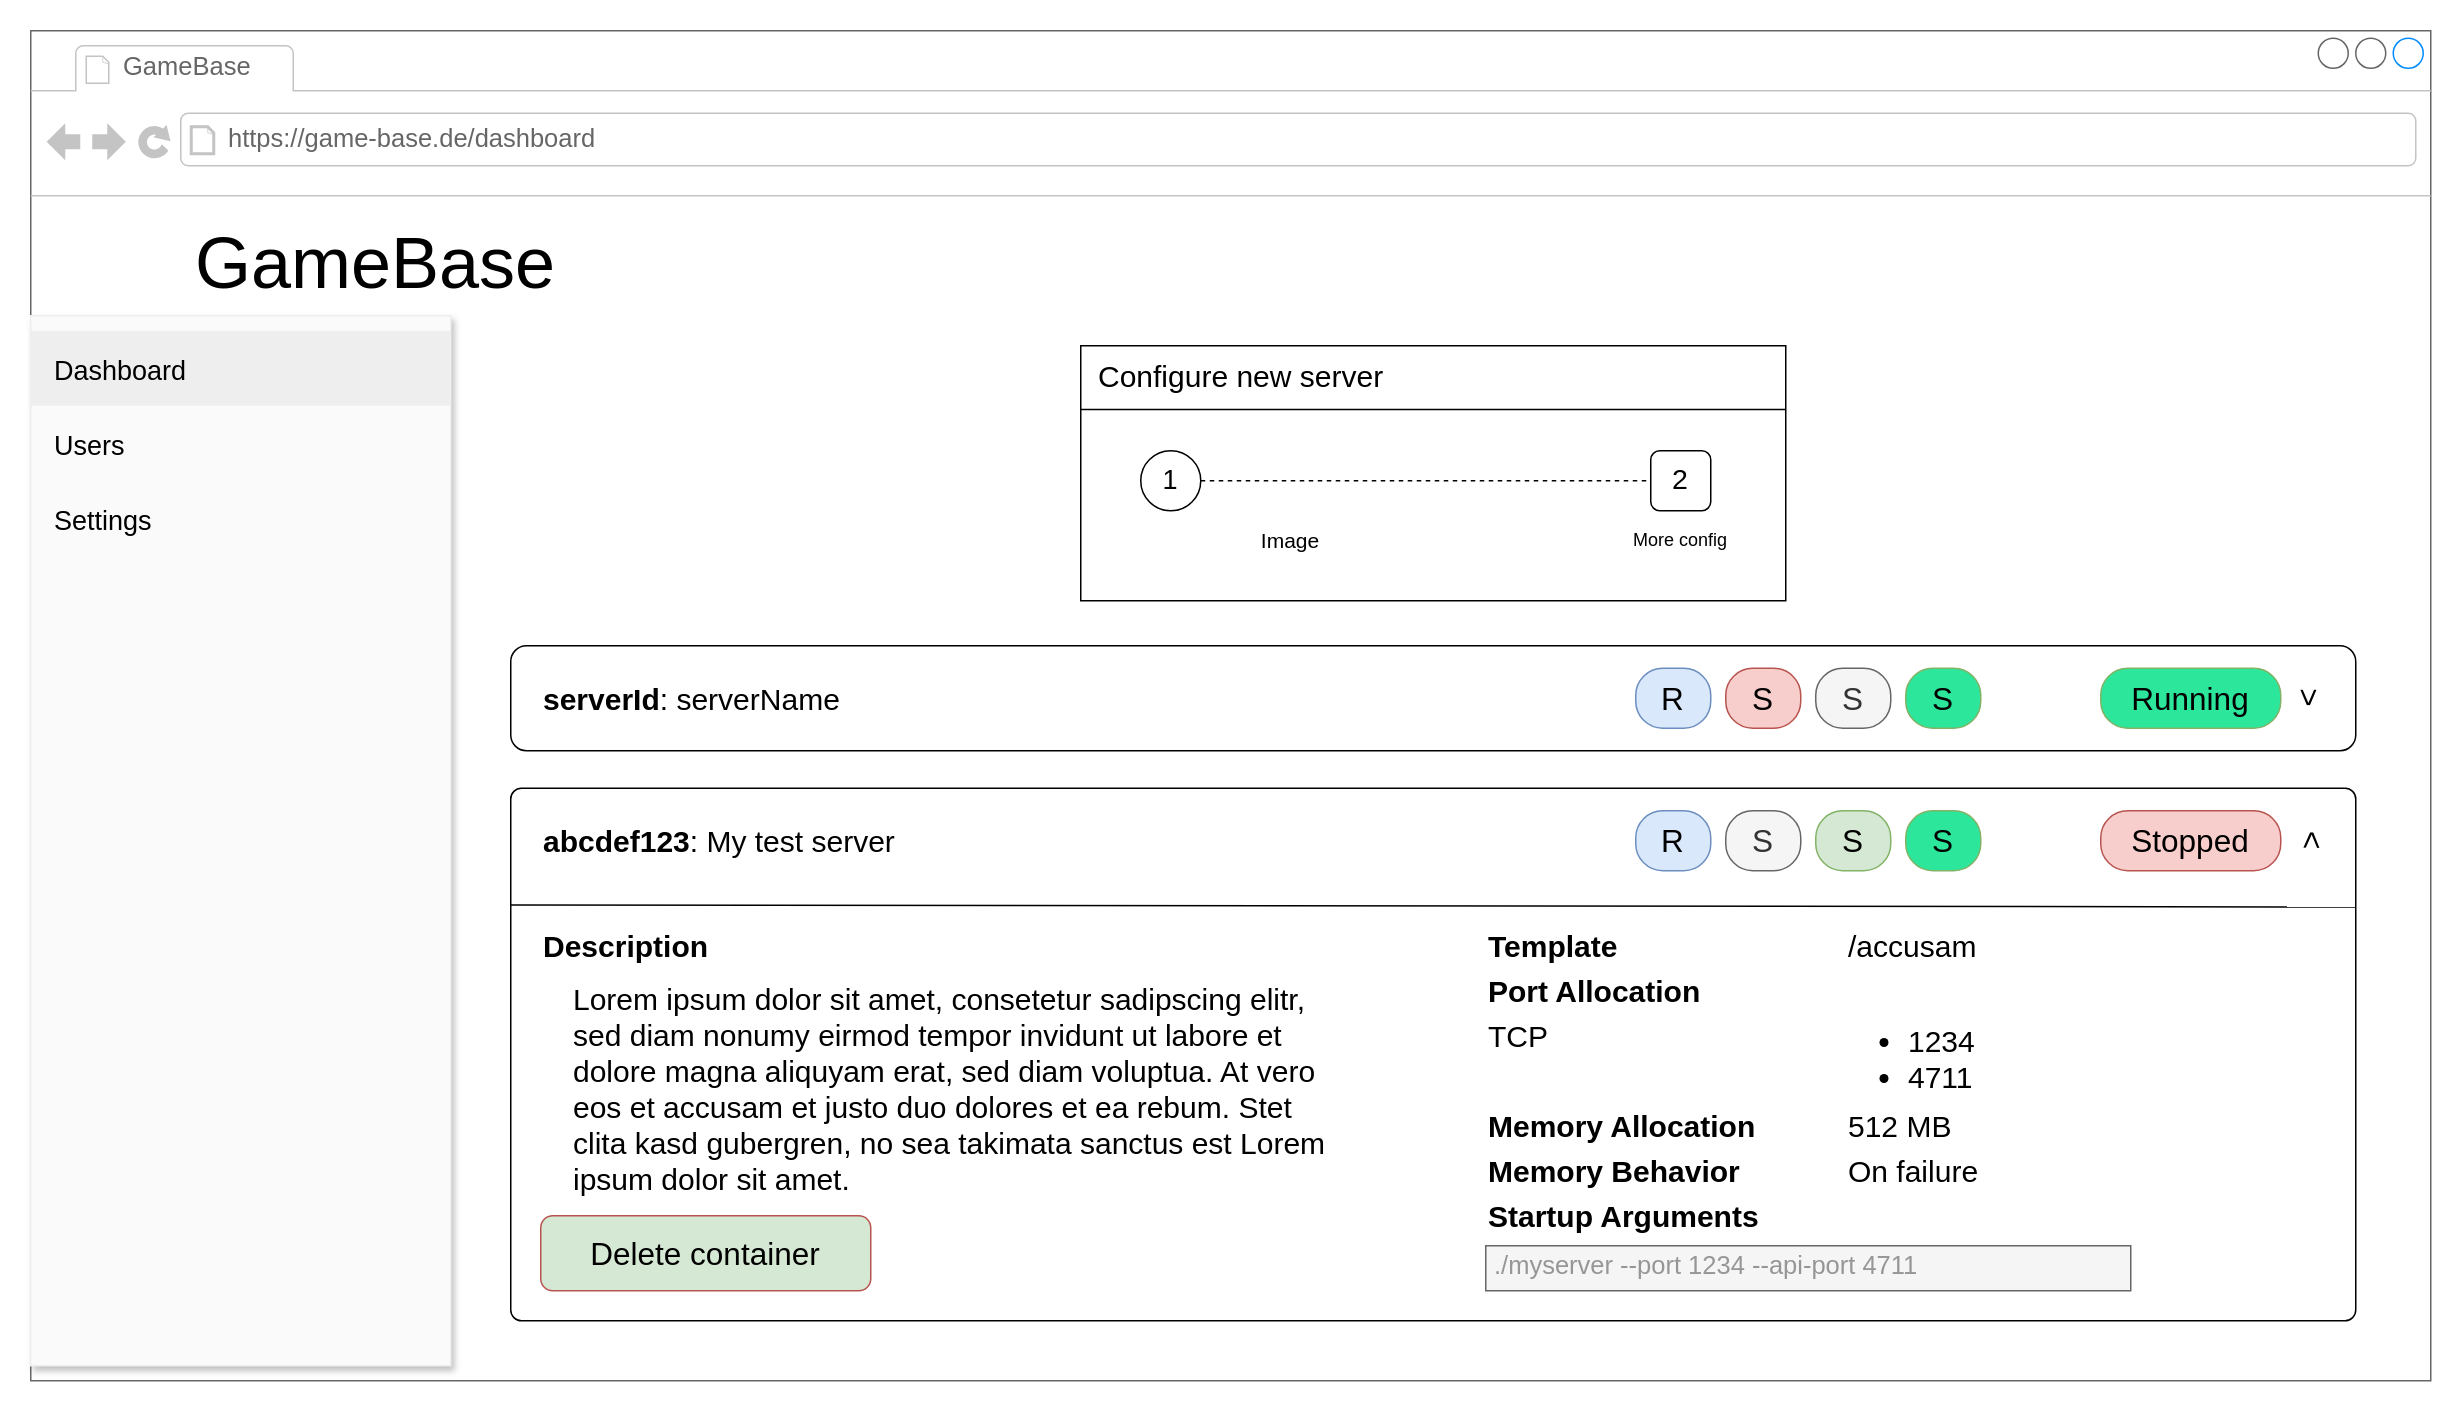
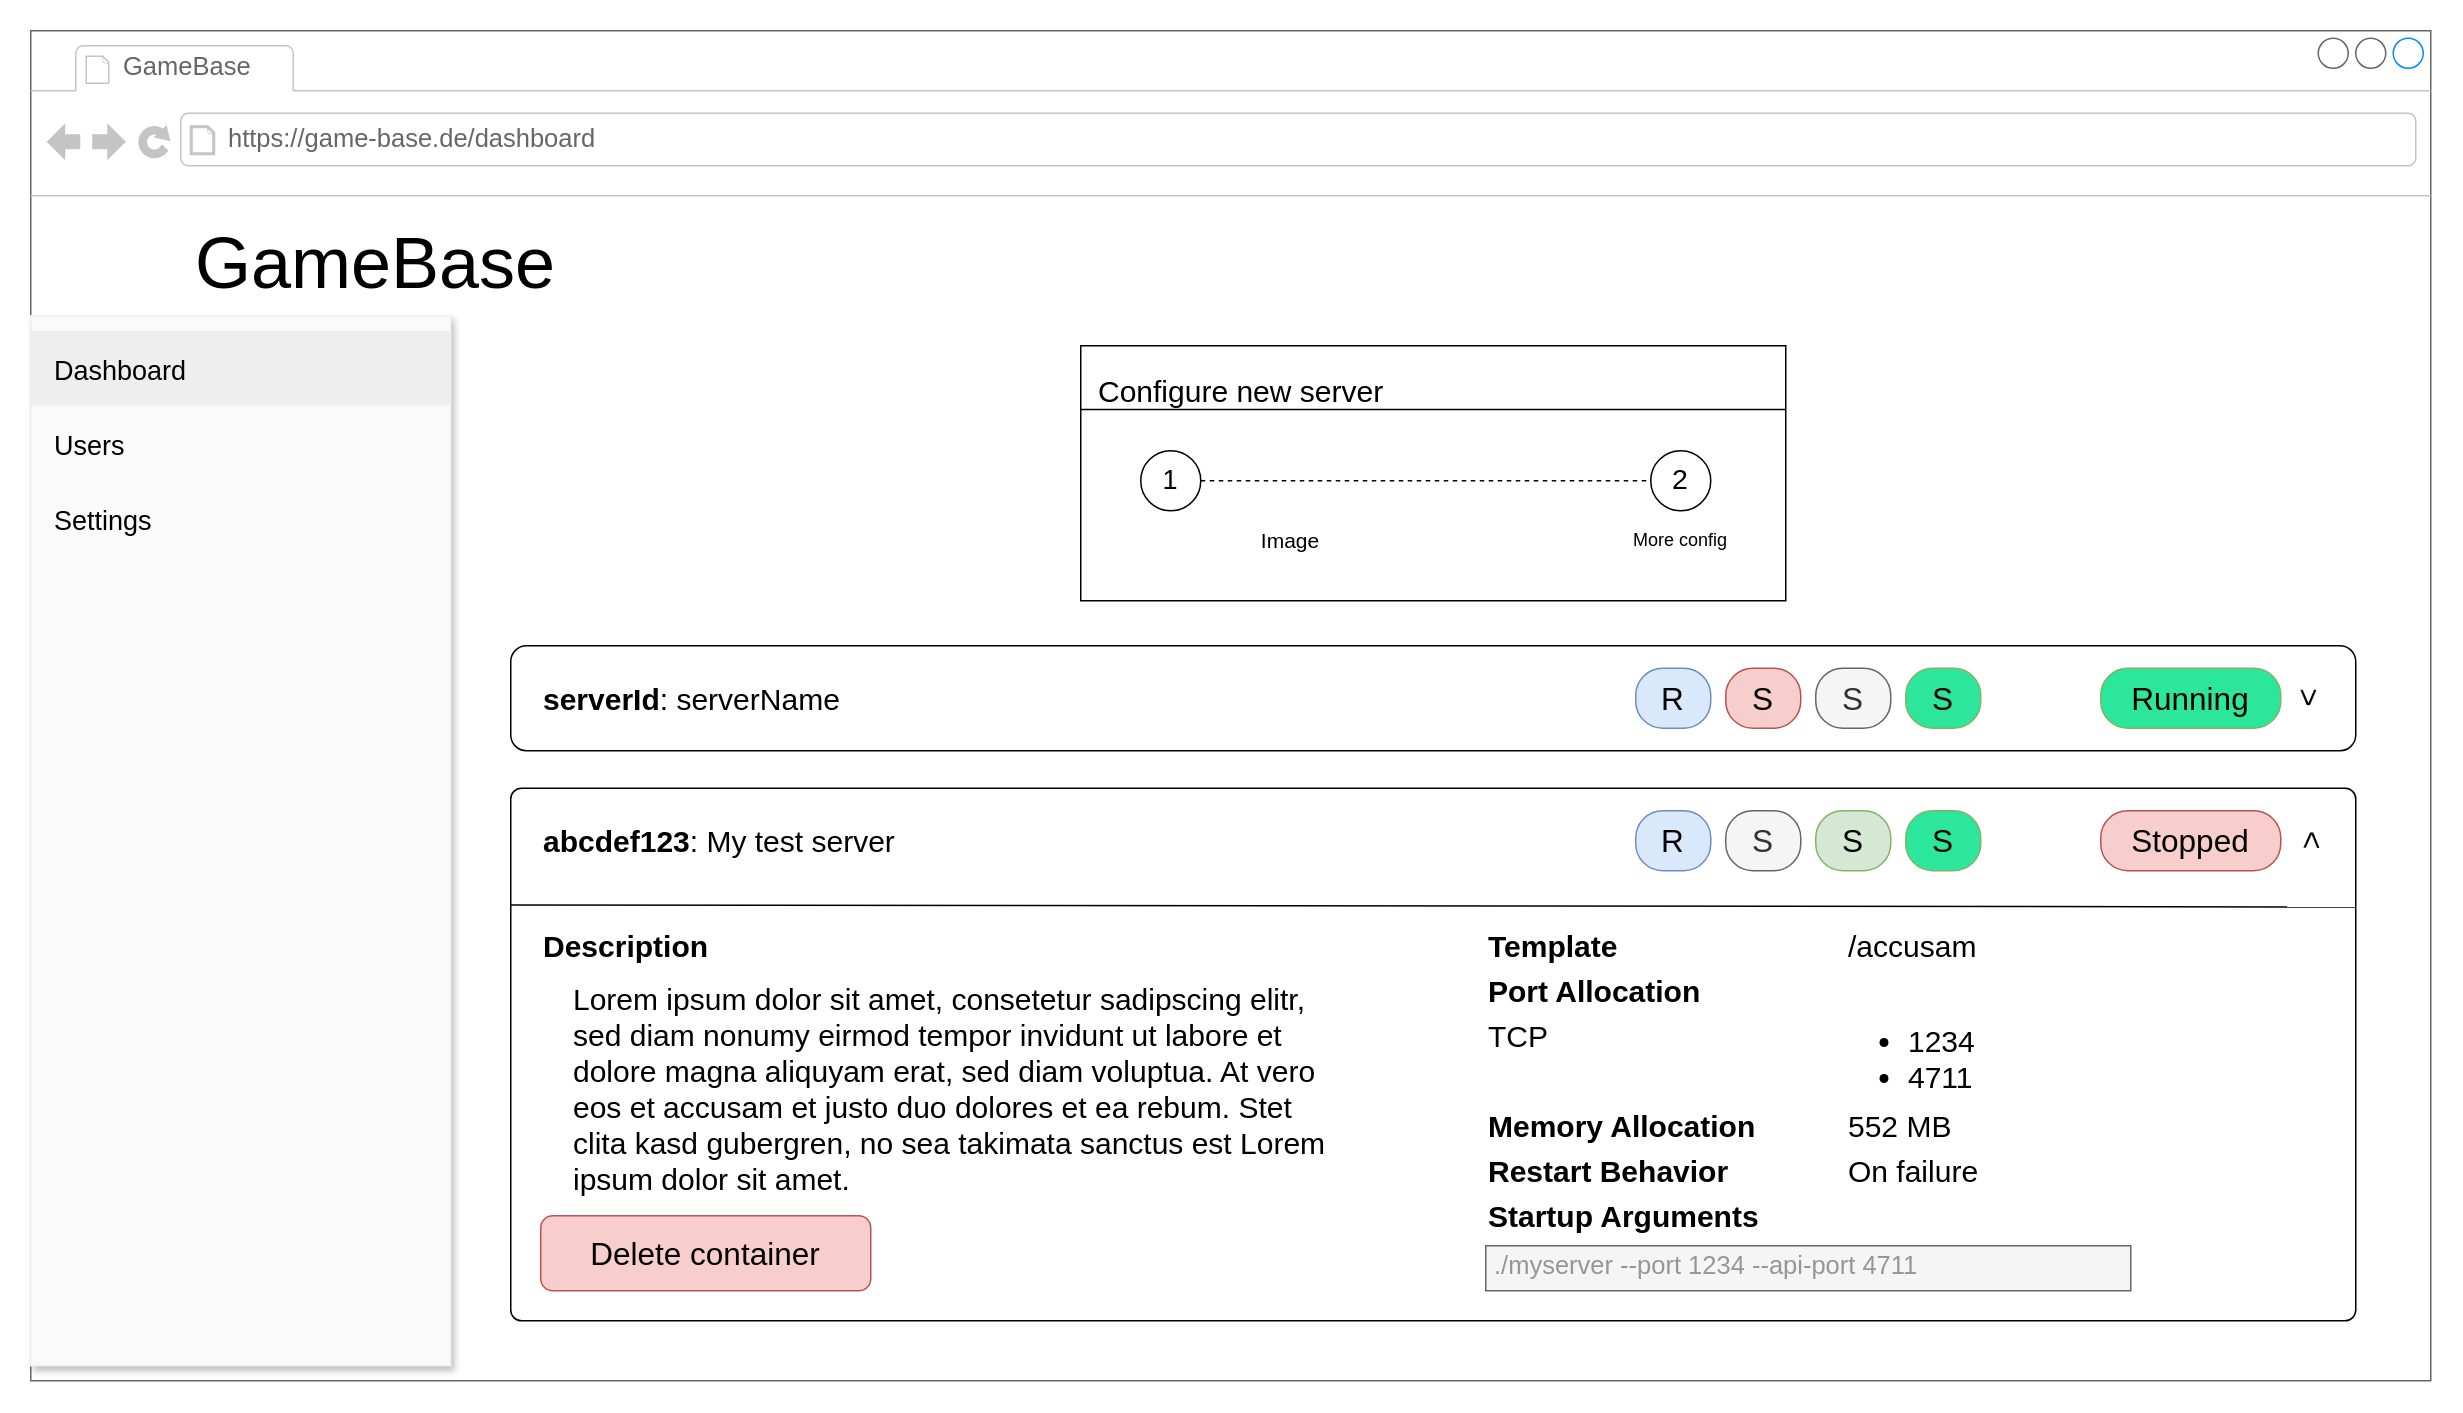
(1253, 376) -> (1253, 391)
(1681, 481) -> (1681, 481)
(1895, 1126) -> (1895, 1126)
(1607, 1171) -> (1615, 1171)
(706, 1253) -> (706, 1253)
